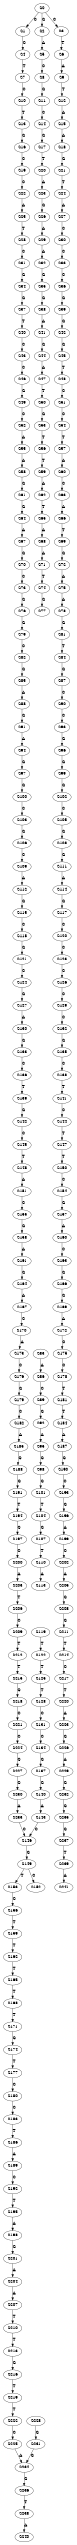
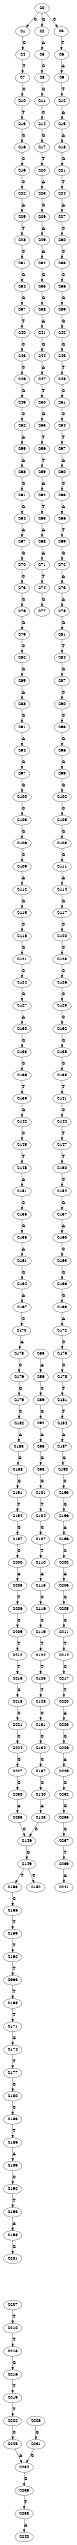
none -> (41, 1609)
(13, 1980) -> (13, 1980)
(13, 2282) -> none
